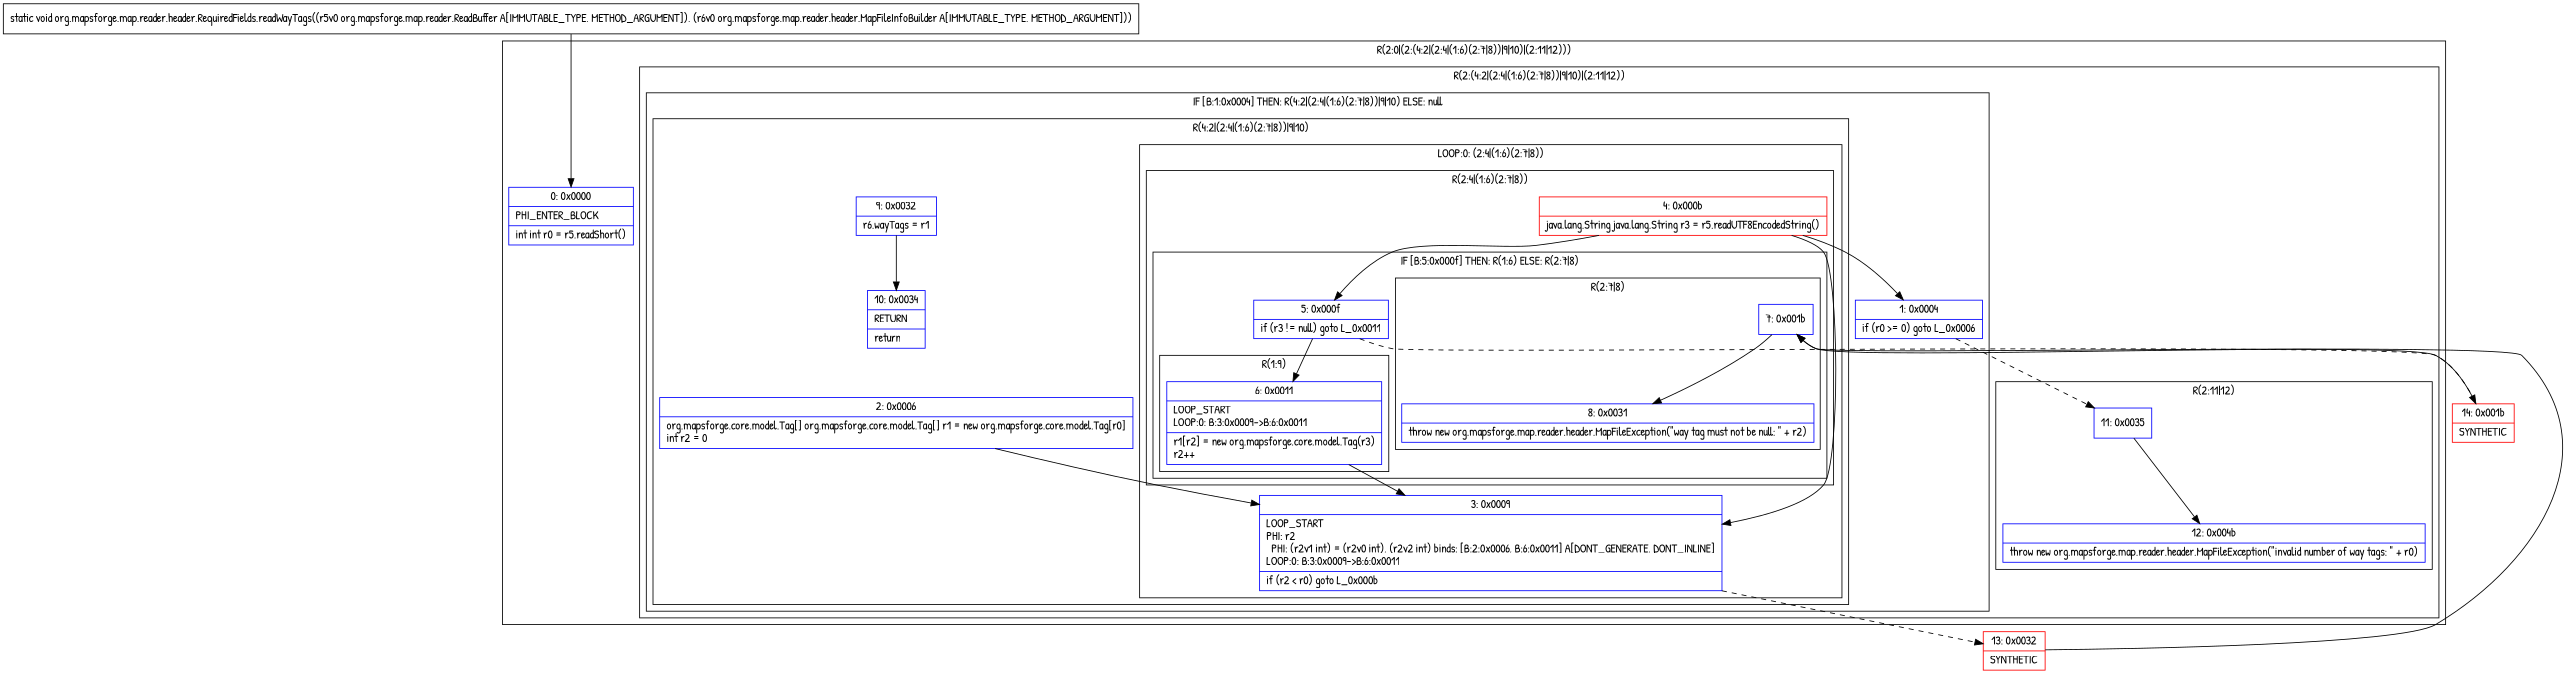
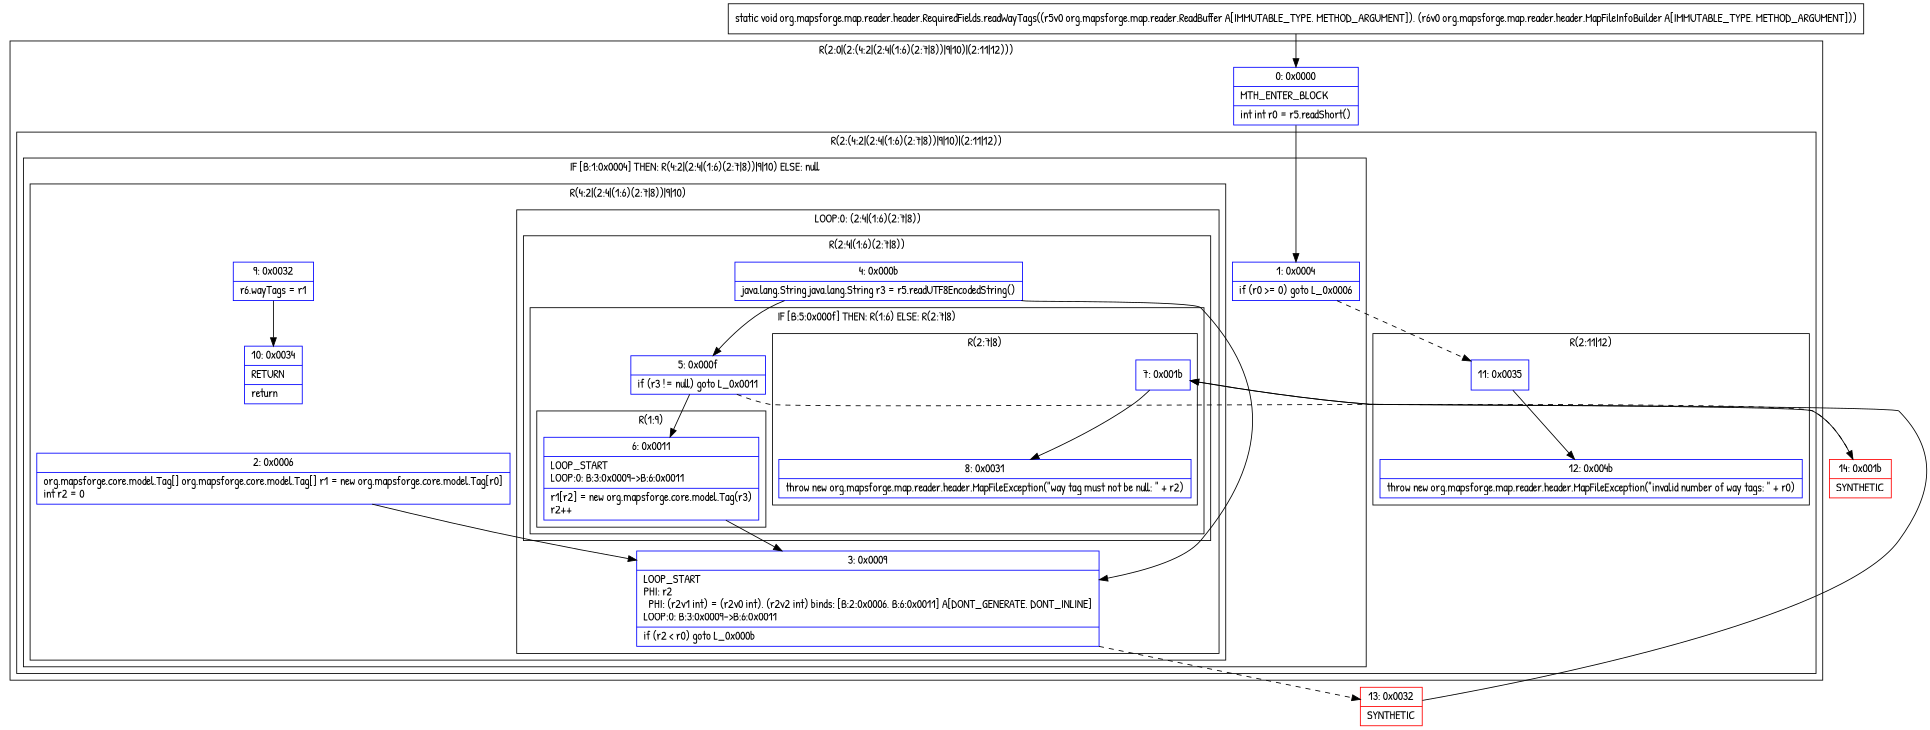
(557, 216) -> (1285, 96)
(1683, 216) -> (879, 281)
(1854, 257) -> (1296, 189)
